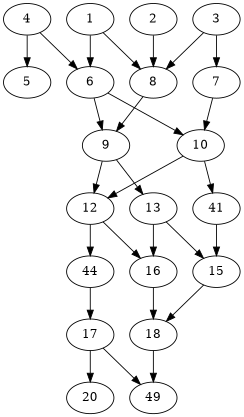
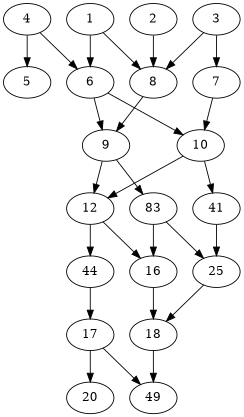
(153, 209) -> (153, 209)
(216, 272) -> (216, 272)
